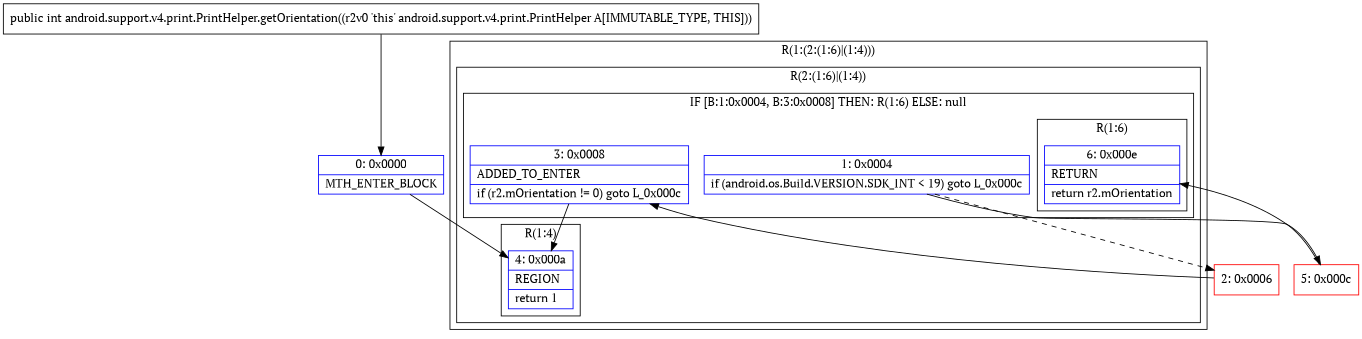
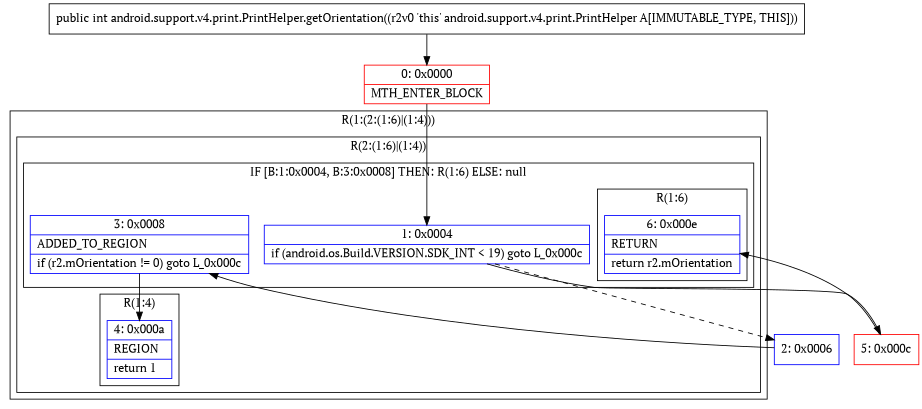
(529, 174) -> (92, 244)
(381, 175) -> (427, 84)
(462, 228) -> (427, 158)
(1247, 280) -> (807, 350)
